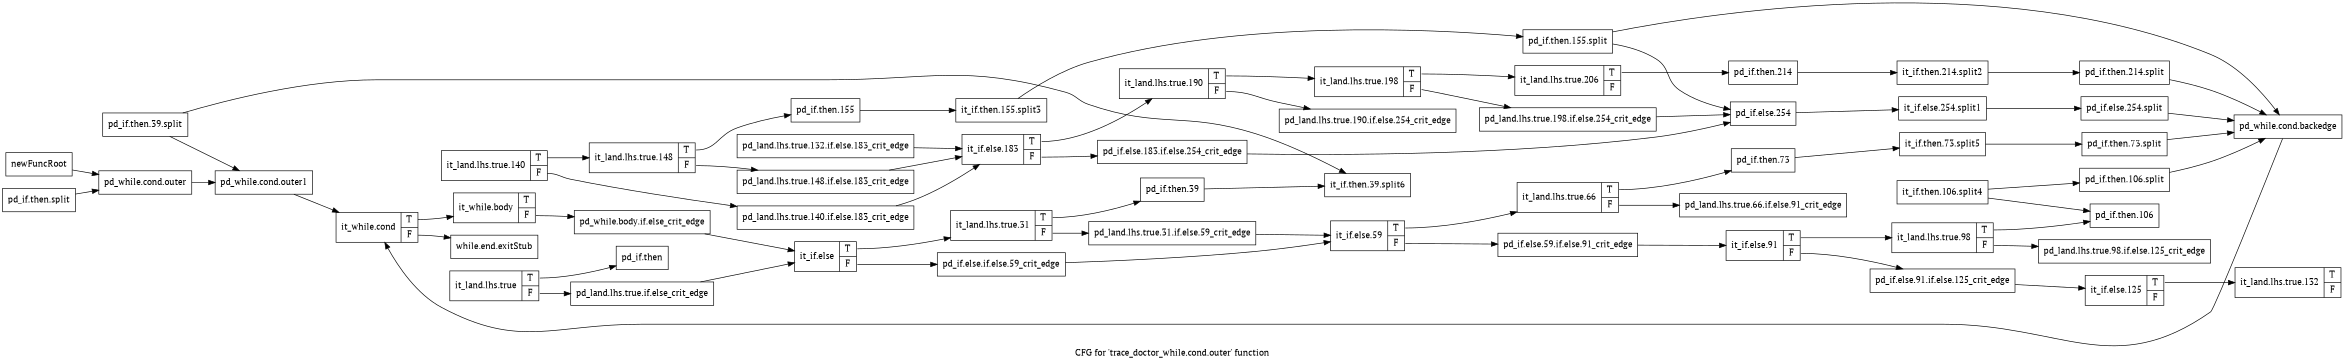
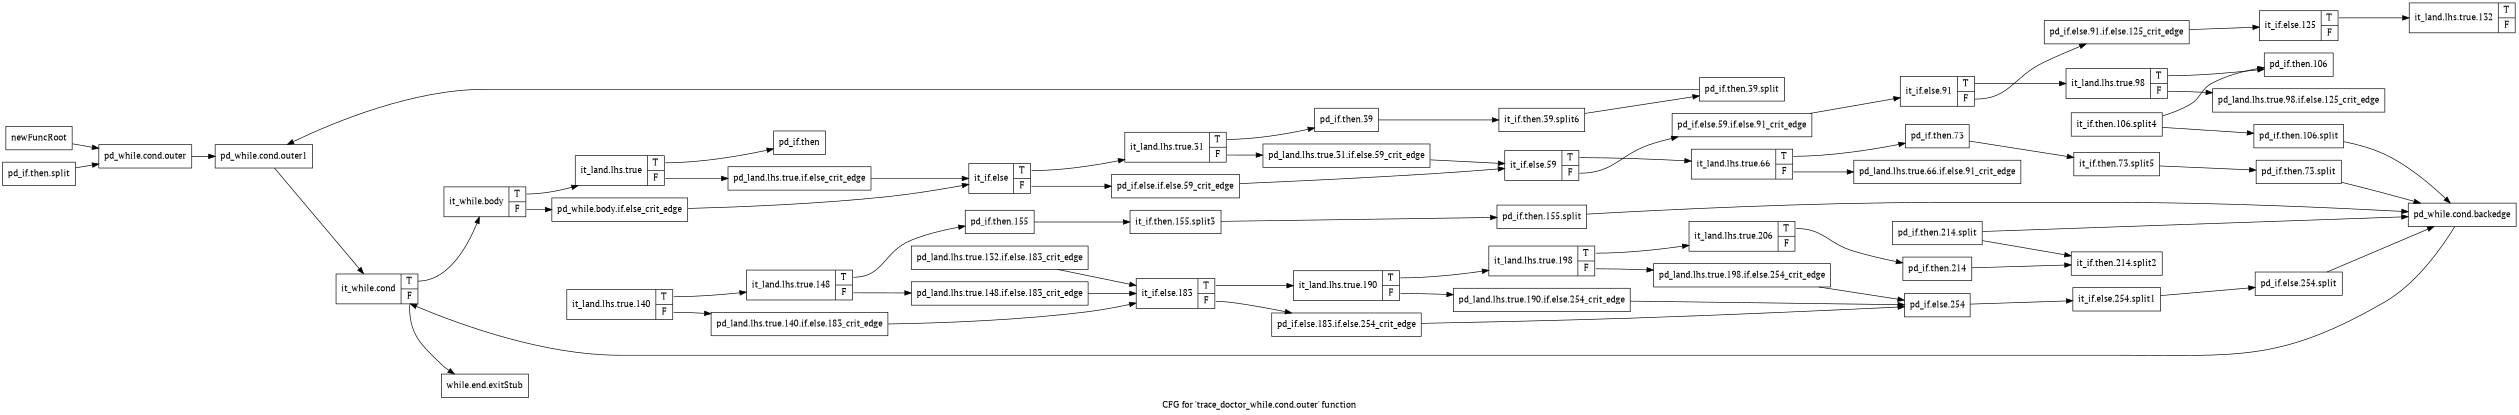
(2030, 73) -> (2023, 248)
(1670, 78) -> (1764, 303)
(768, 80) -> (1639, 105)
none -> (549, 192)
